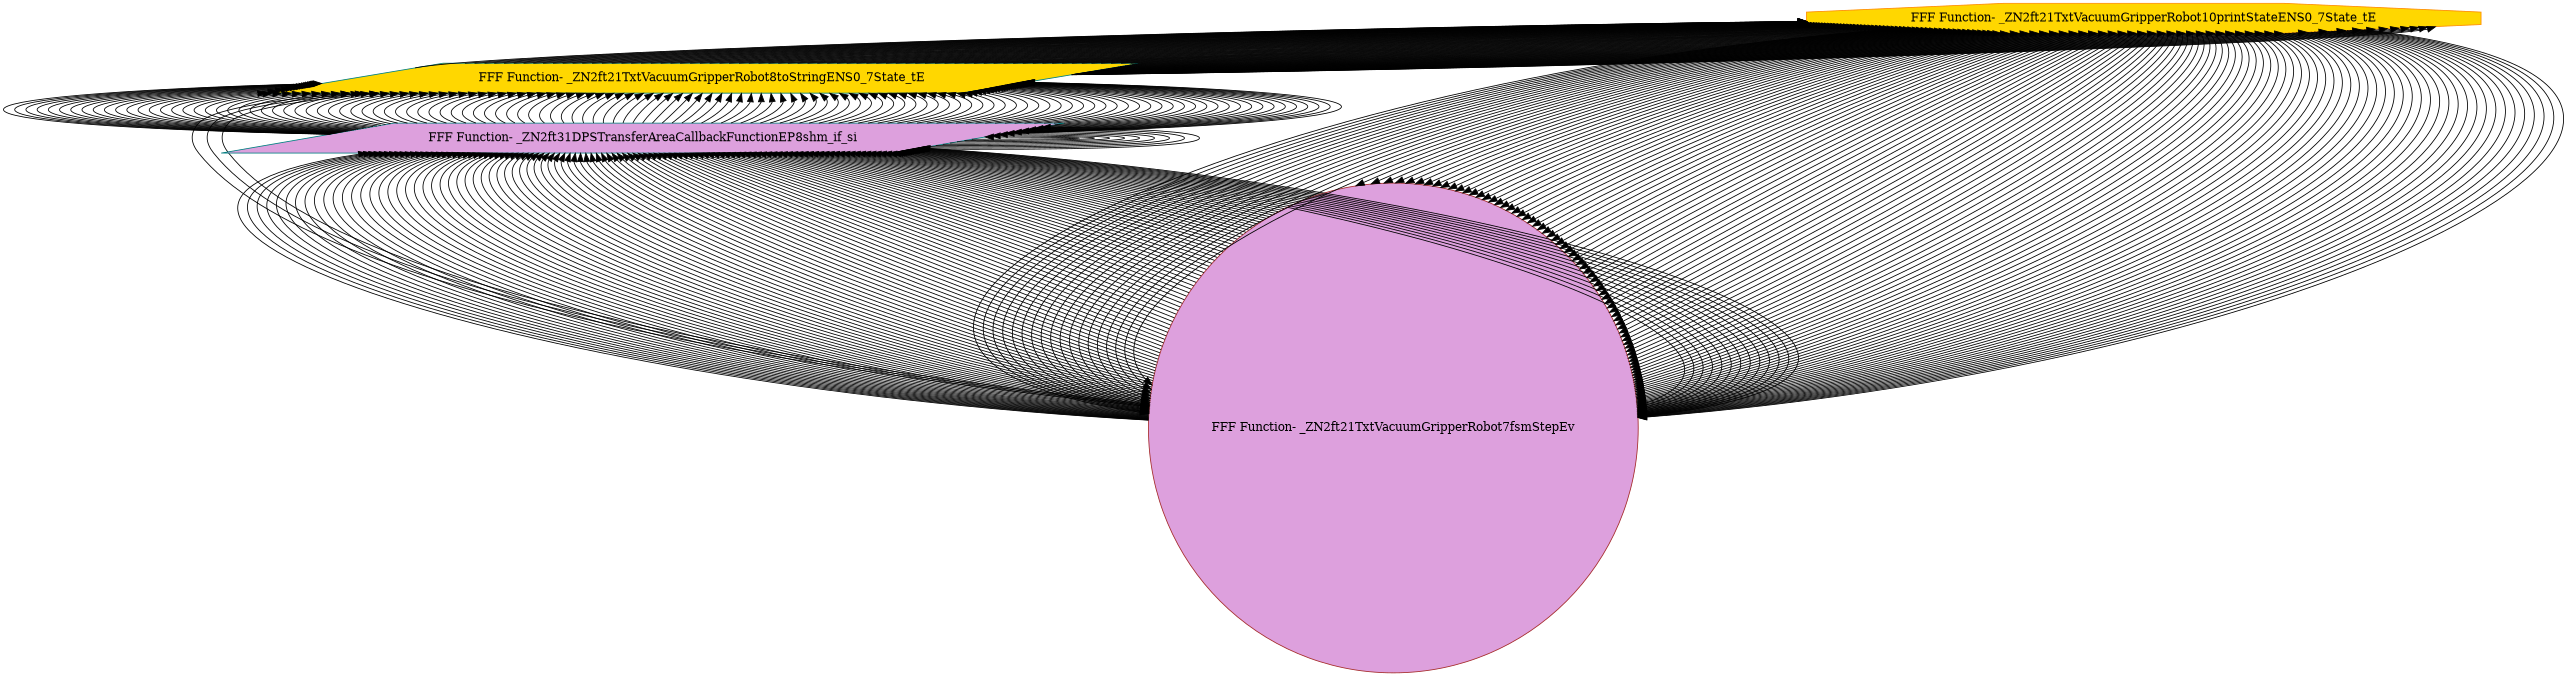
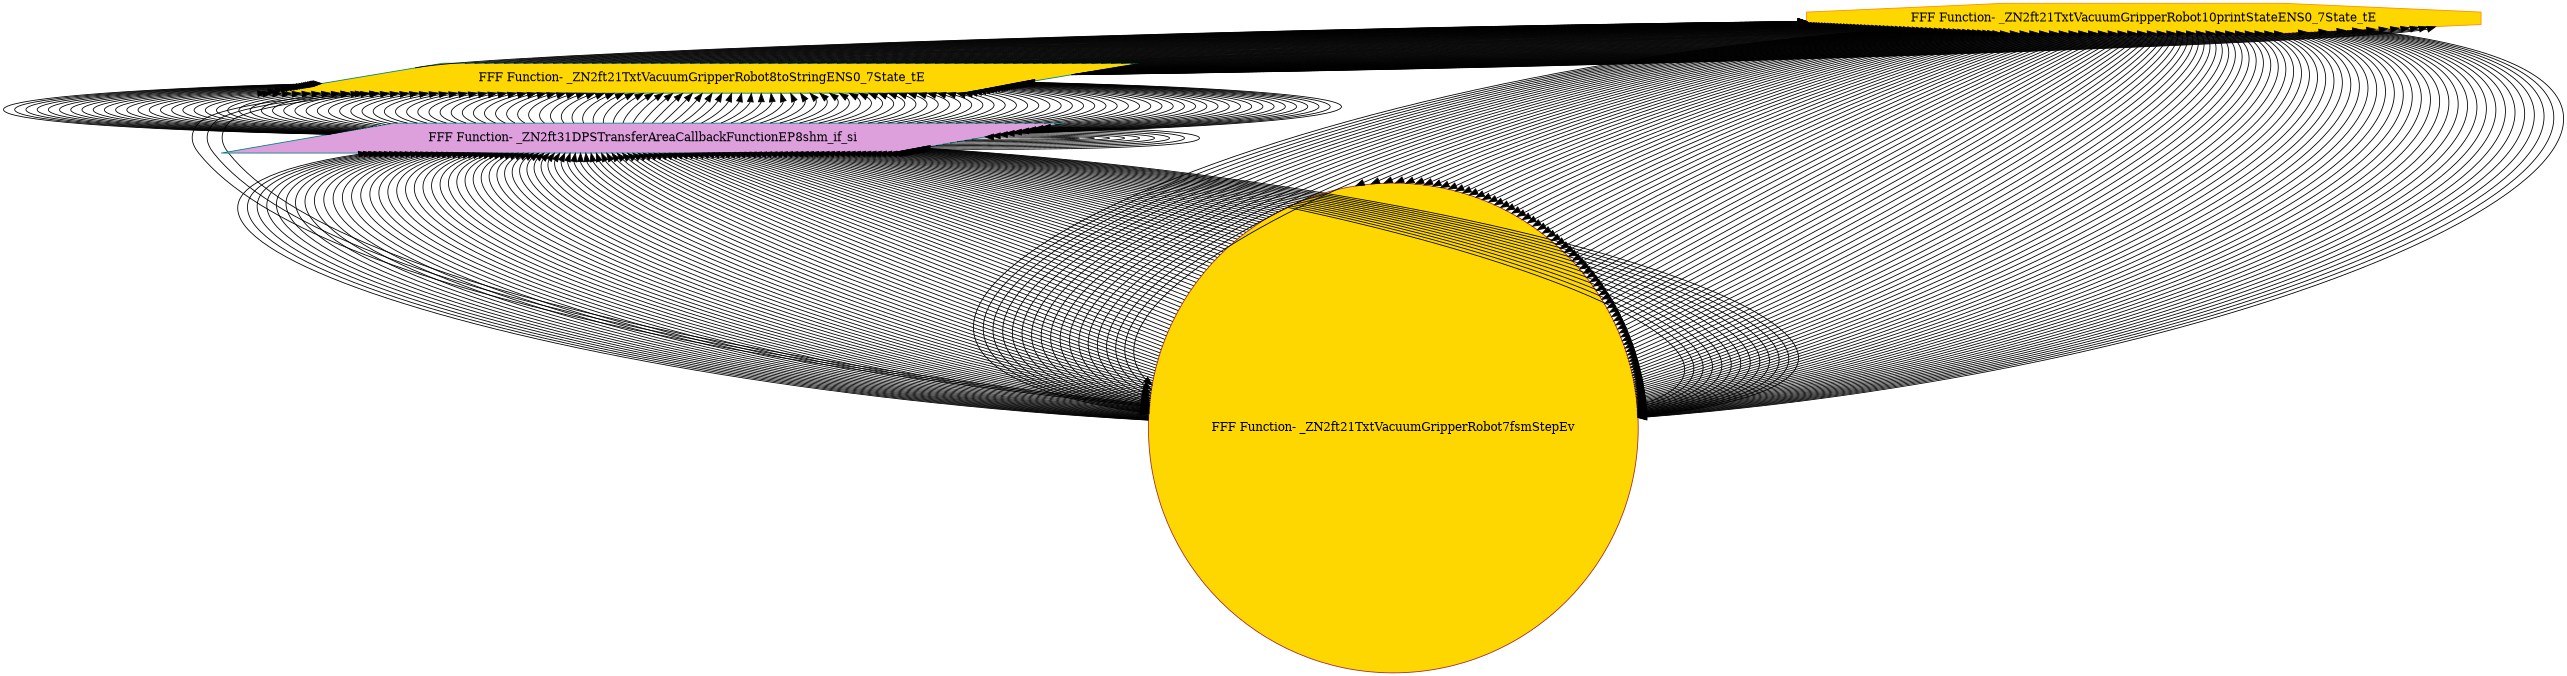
(1393, 428) -> (1393, 428)
